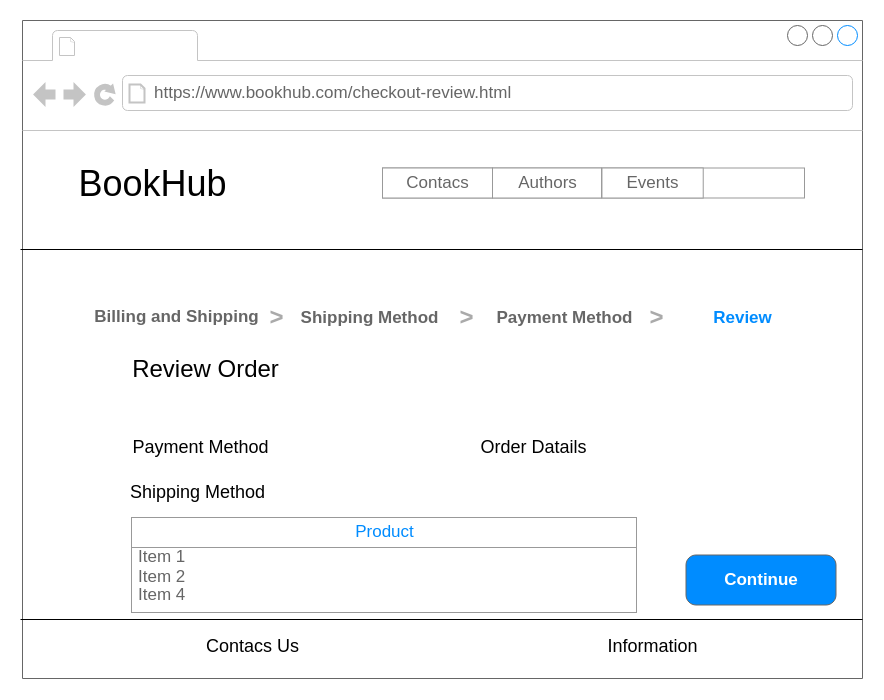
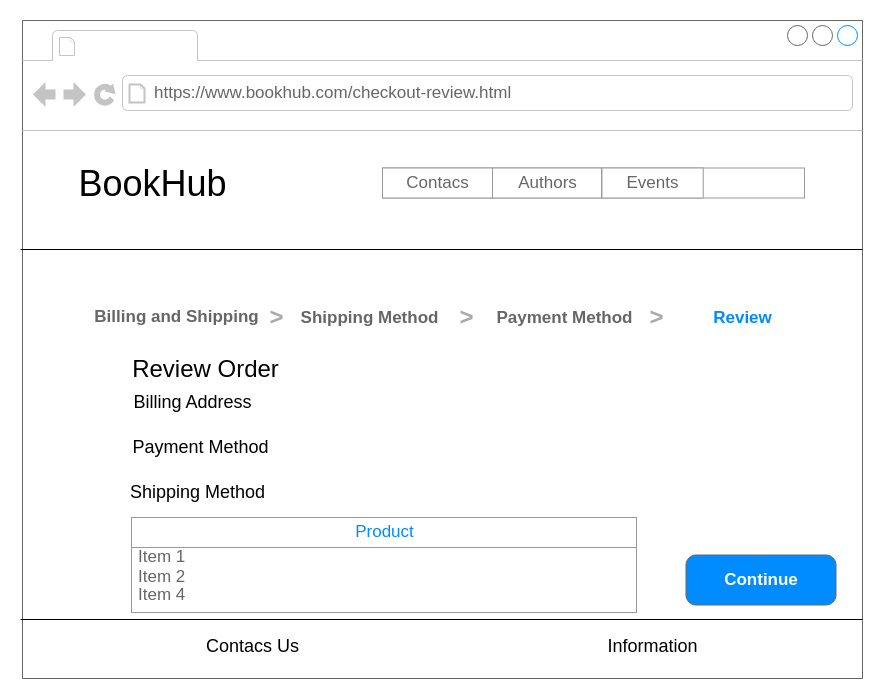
none -> (193, 402)
(534, 448) -> none
